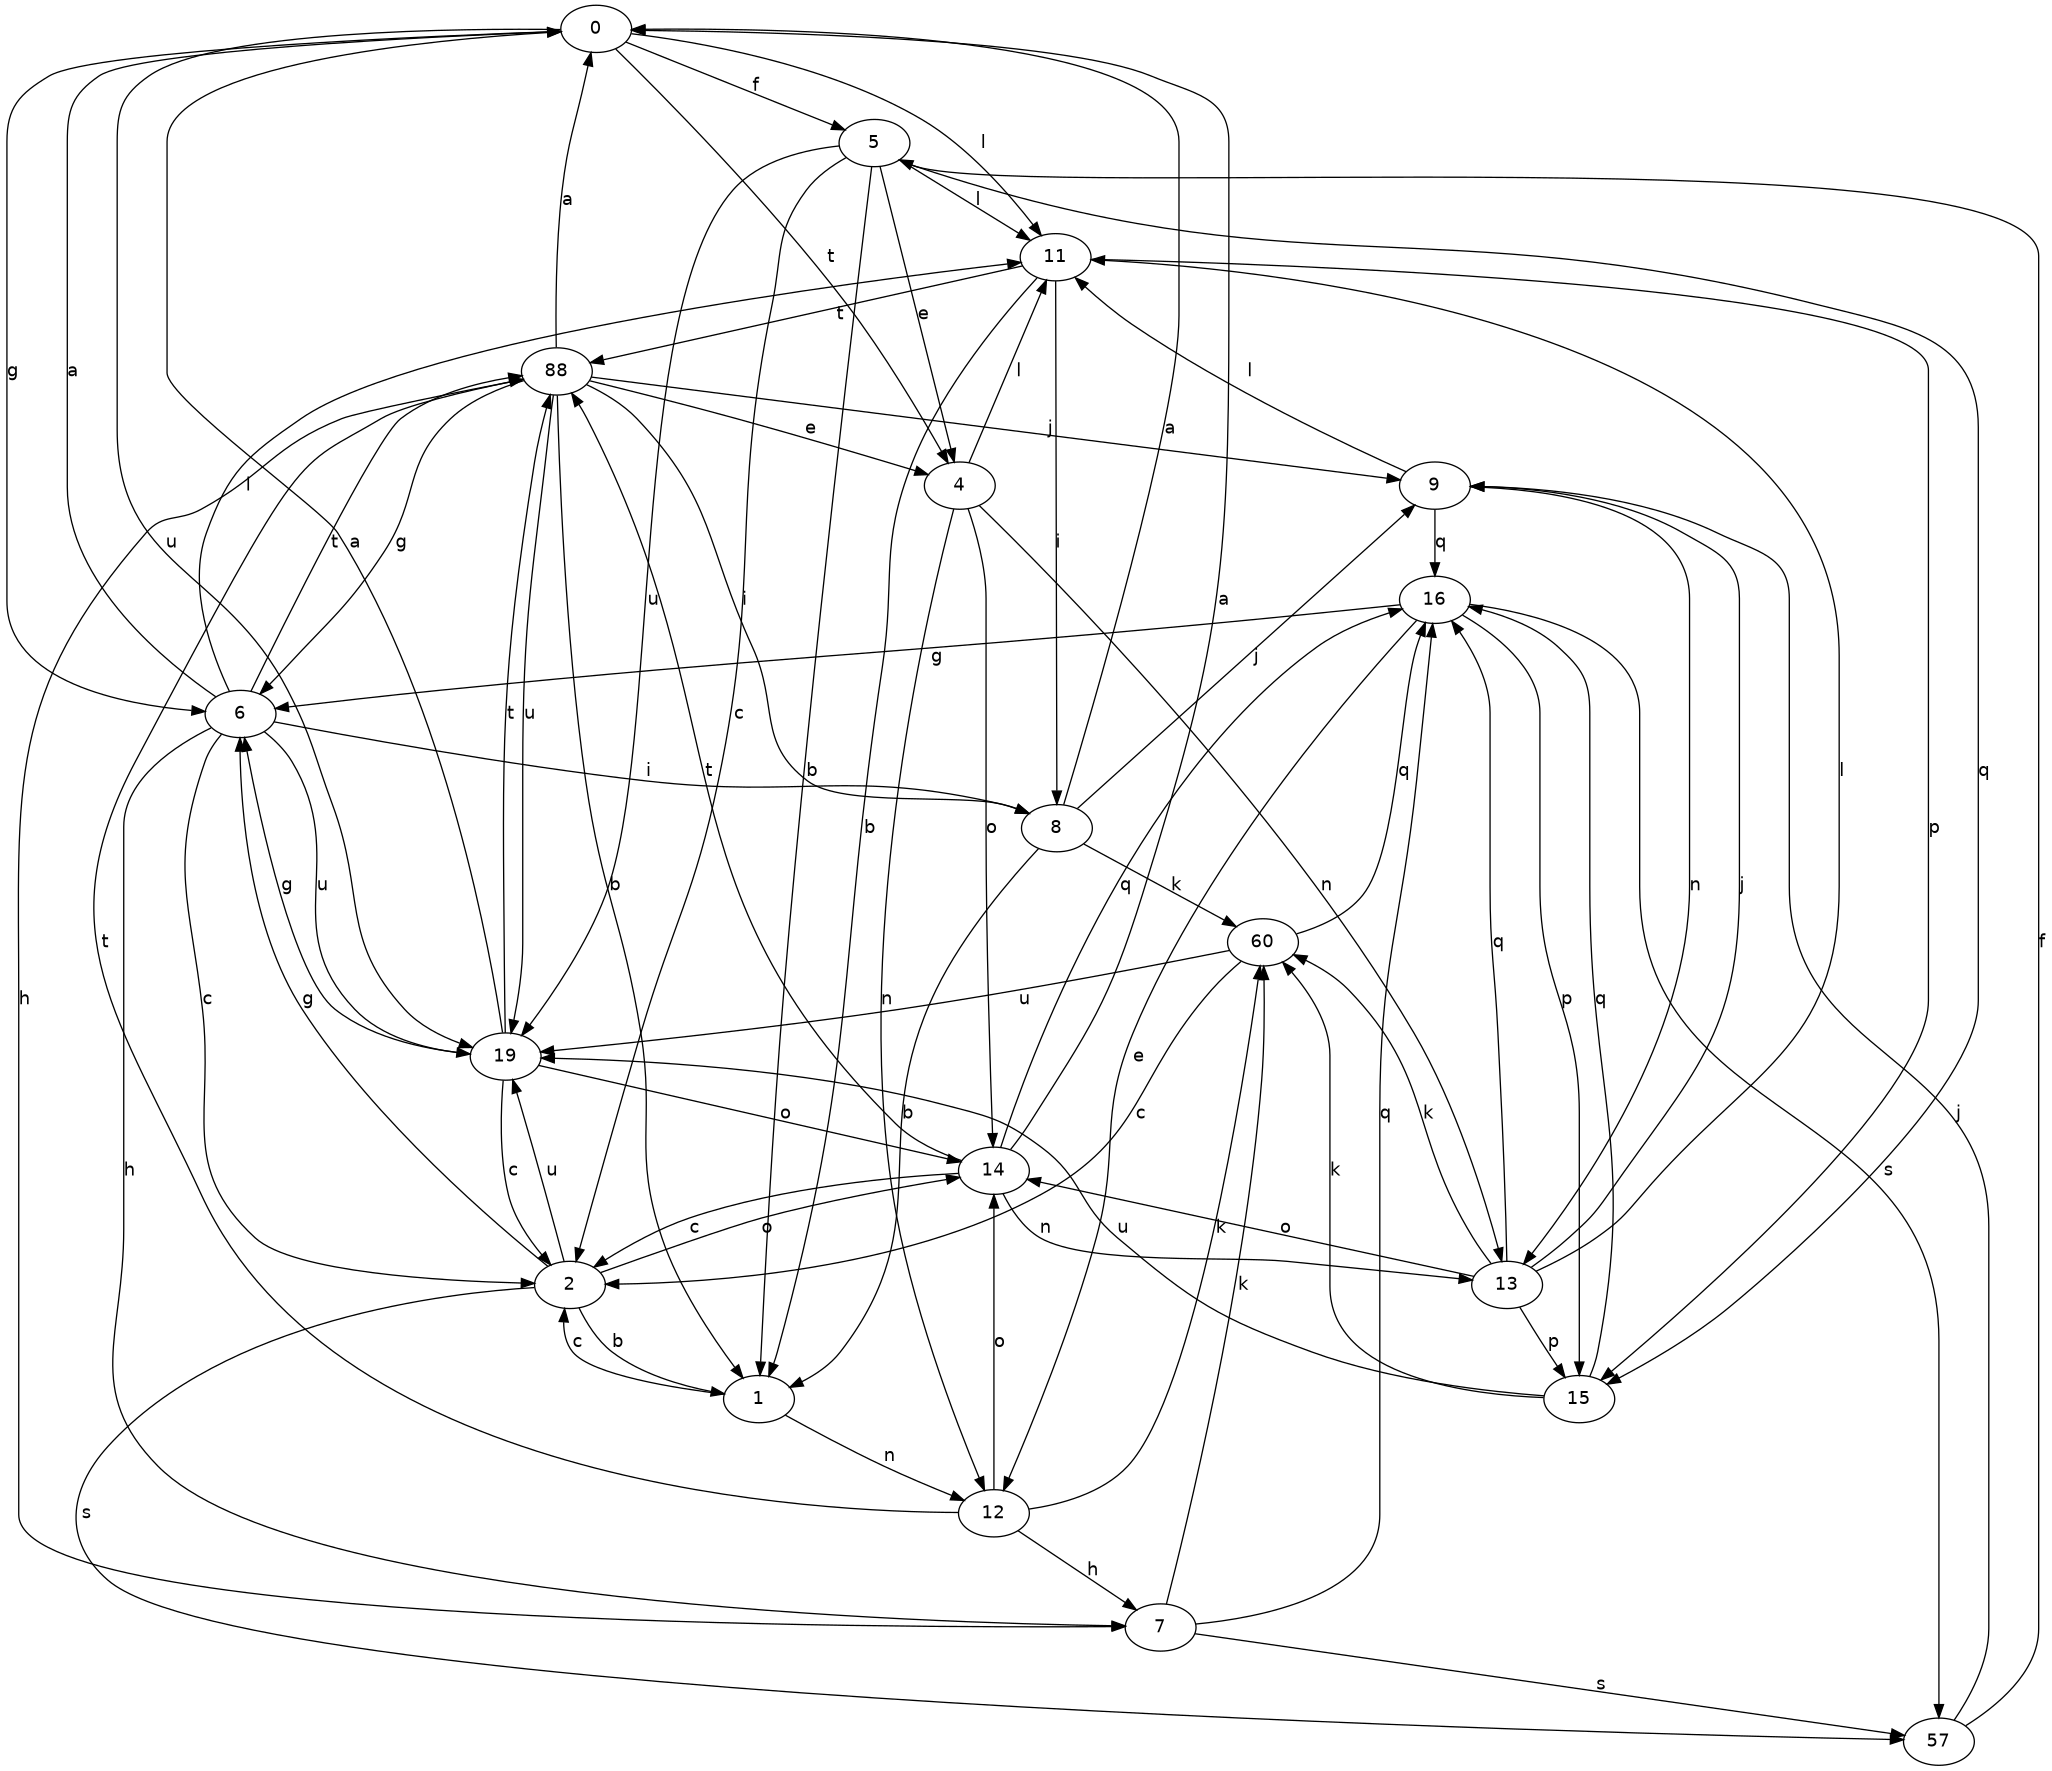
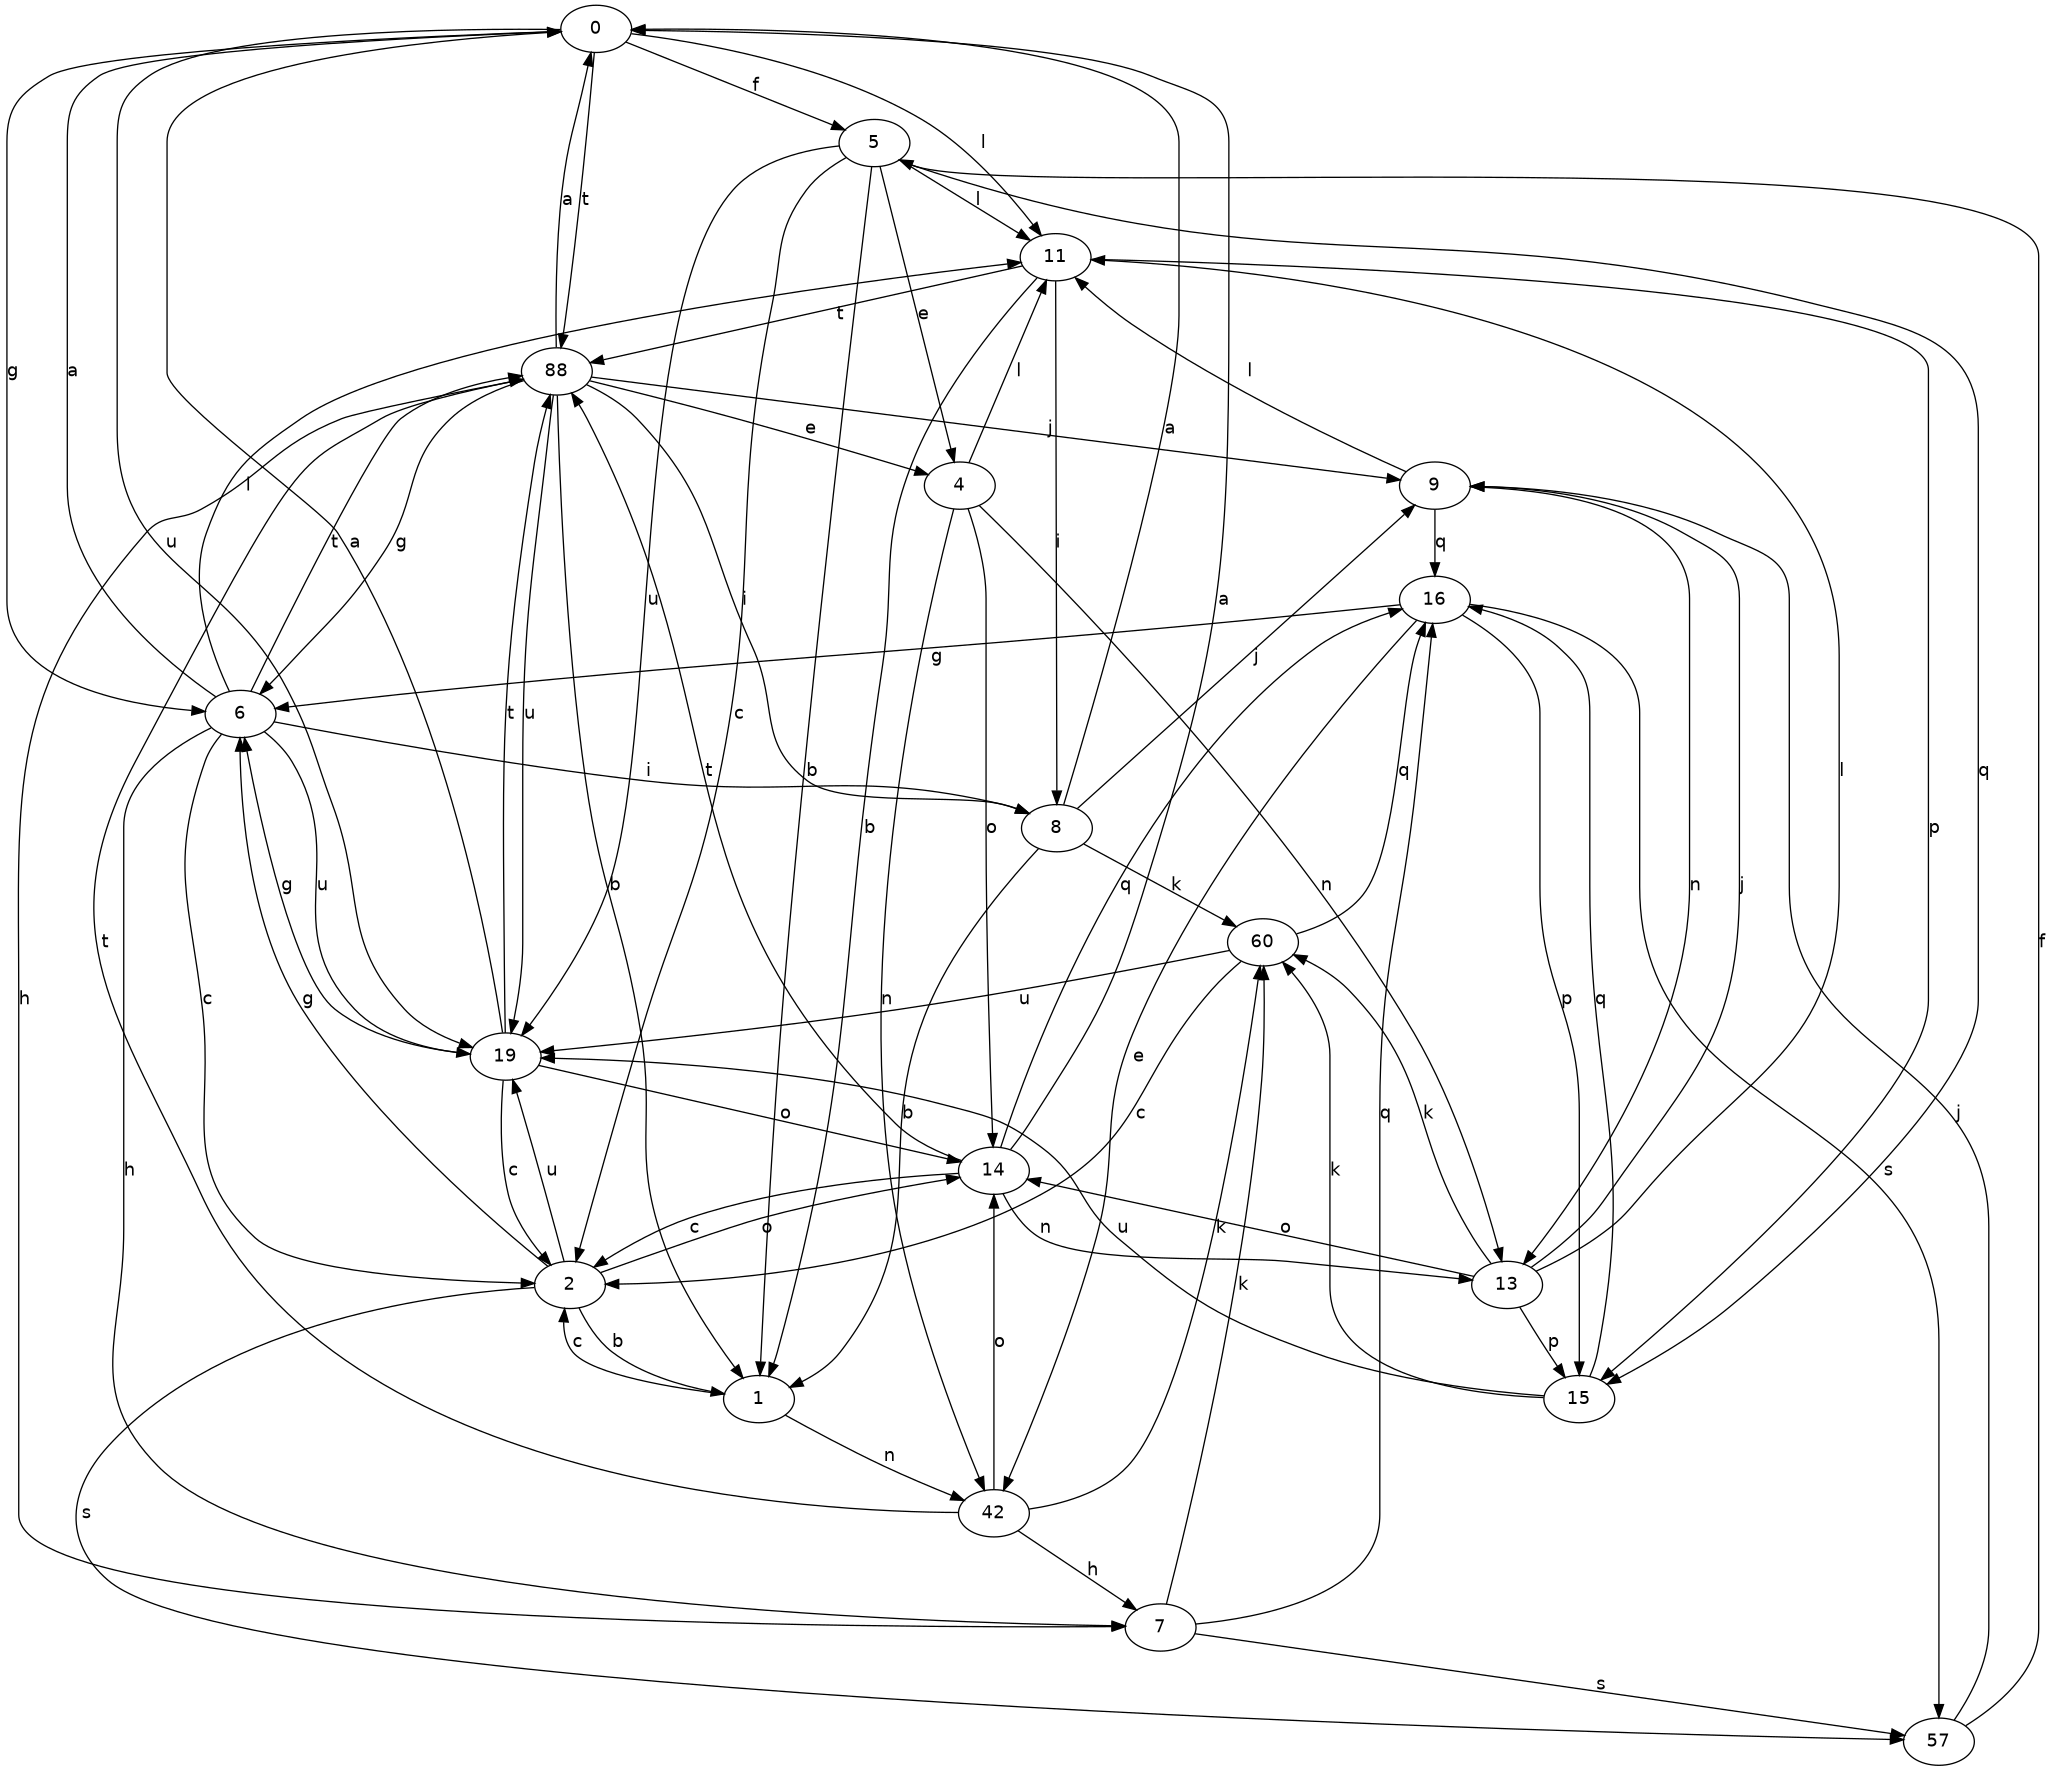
(793, 239) -> (581, 194)
(1492, 943) -> none
(994, 1513) -> (994, 1513)
